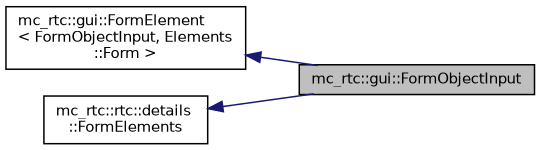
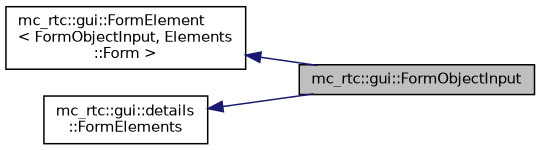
(126, 120) -> (126, 120)
